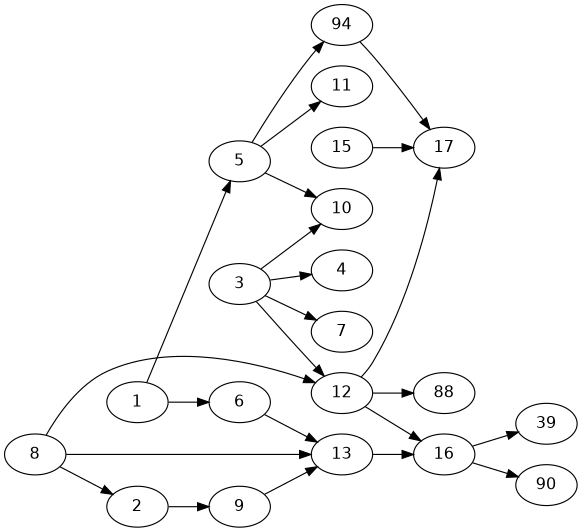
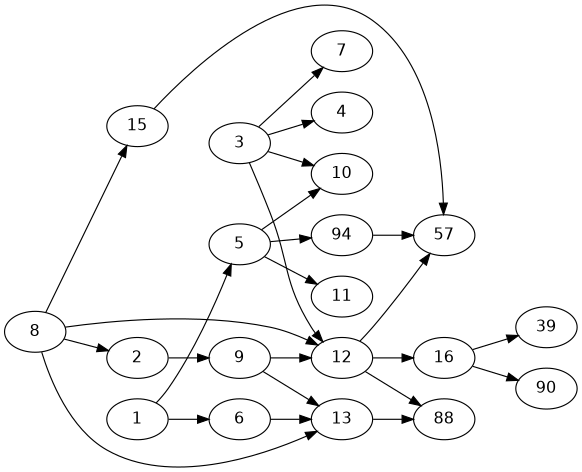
(444, 148) -> (444, 235)
none -> (84, 234)
none -> (285, 358)
(388, 454) -> (388, 419)
